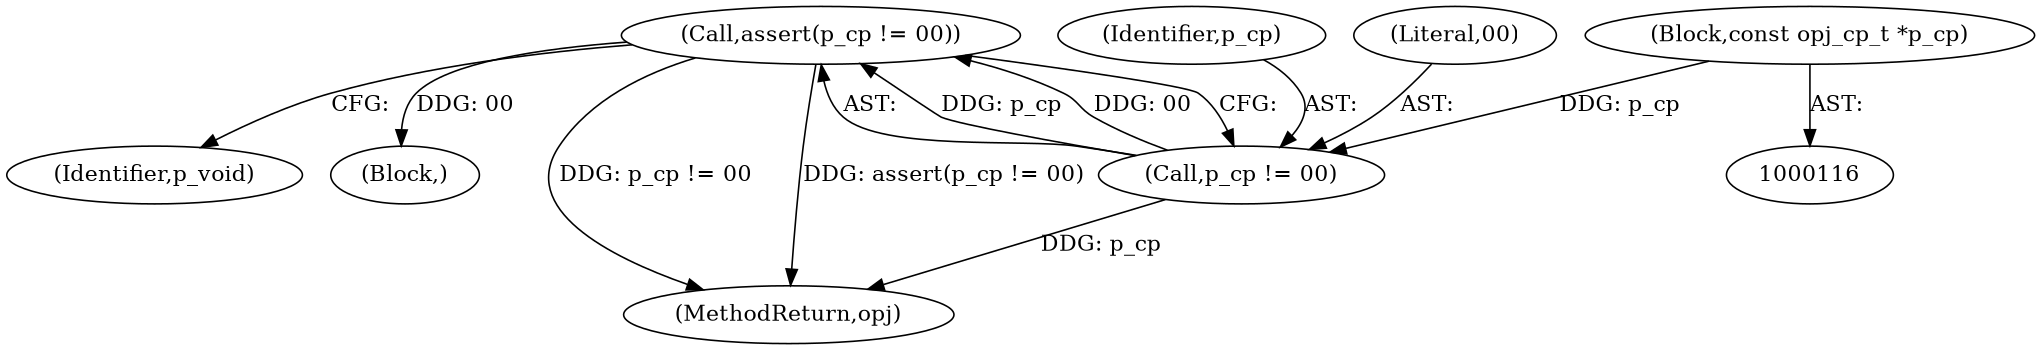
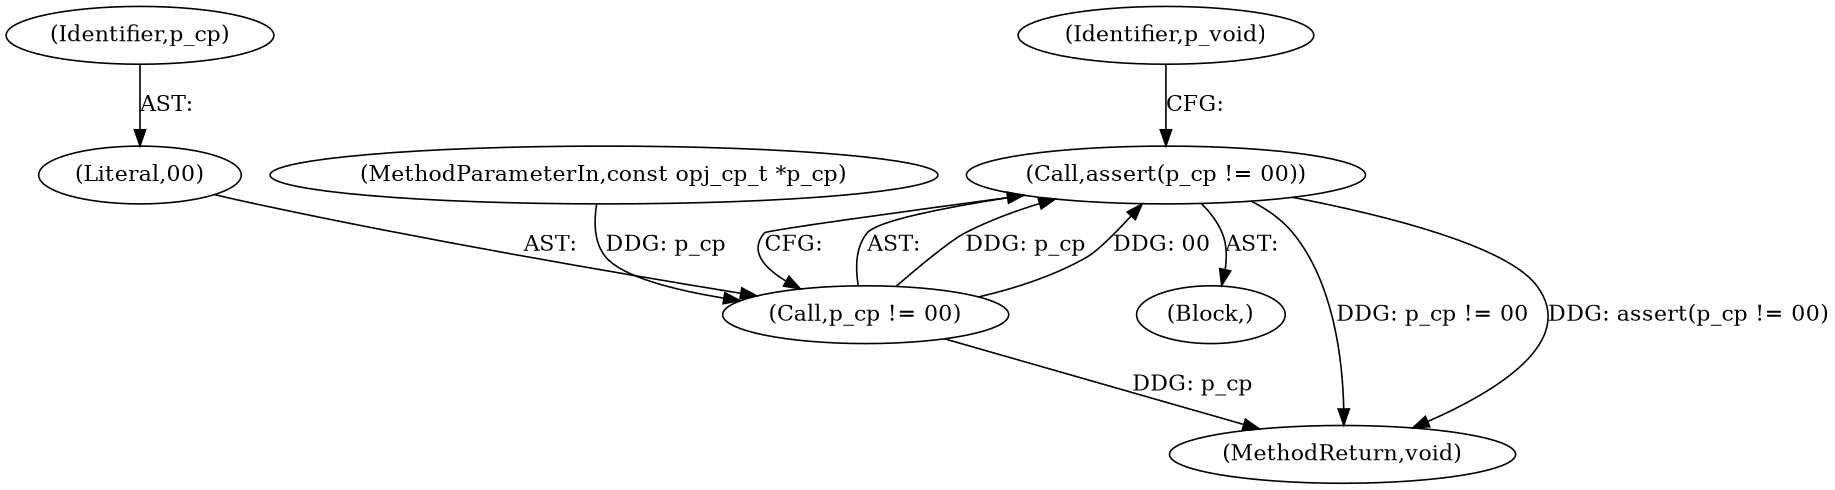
(1810, 35) -> (604, 175)
(419, 73) -> (1166, 97)
(1300, 92) -> (140, 97)
(465, 105) -> (1256, 245)
(1810, 175) -> none
(789, 315) -> (1343, 454)
